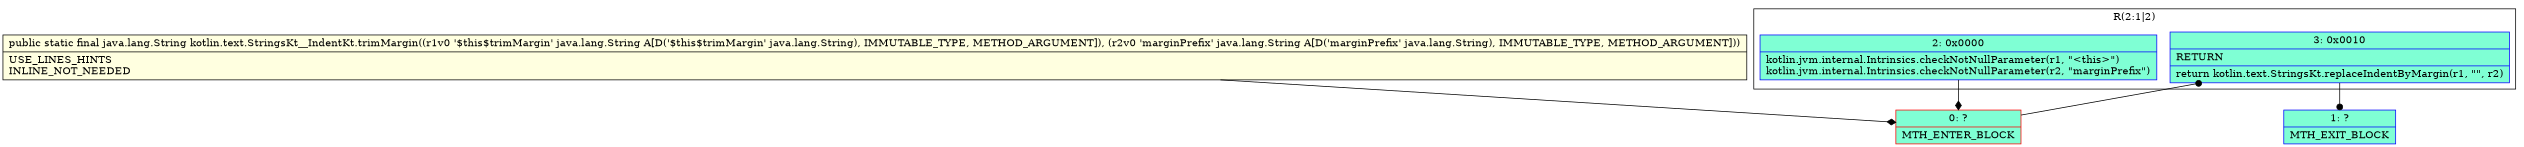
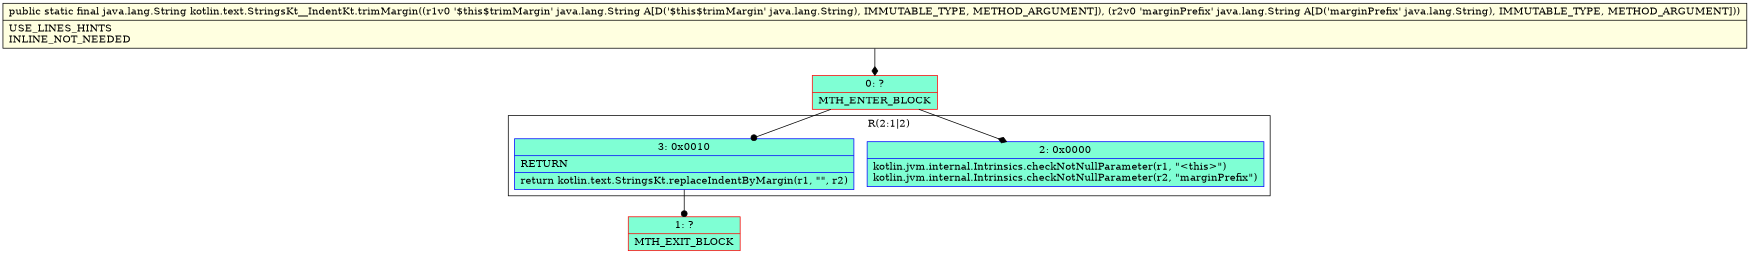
(1958, 94) -> (958, 124)
(2340, 127) -> (684, 234)
